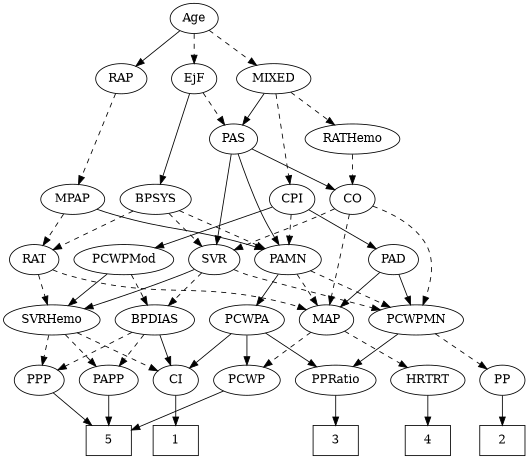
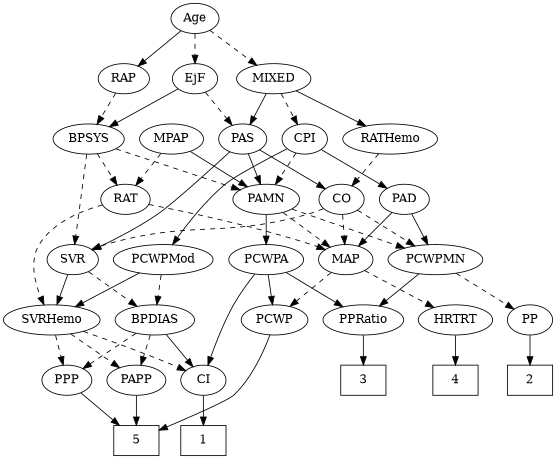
(309, 106) -> (327, 106)
(99, 135) -> (109, 105)
(299, 289) -> none
